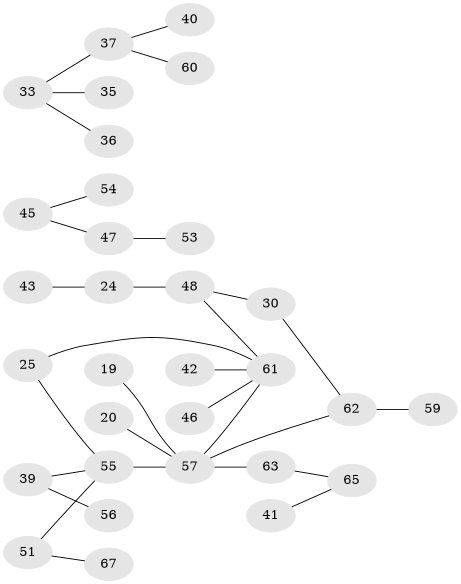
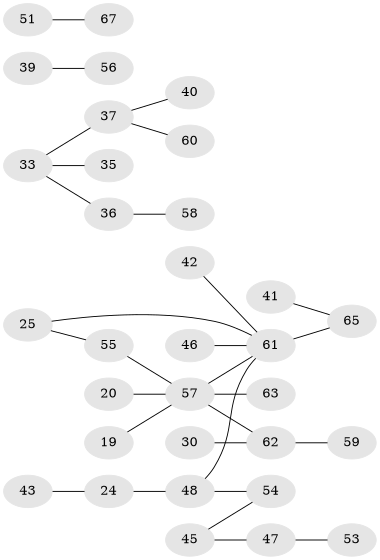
none -> (190, 214)
(230, 296) -> (231, 491)
(68, 473) -> none
(311, 474) -> (312, 333)
(68, 510) -> none
